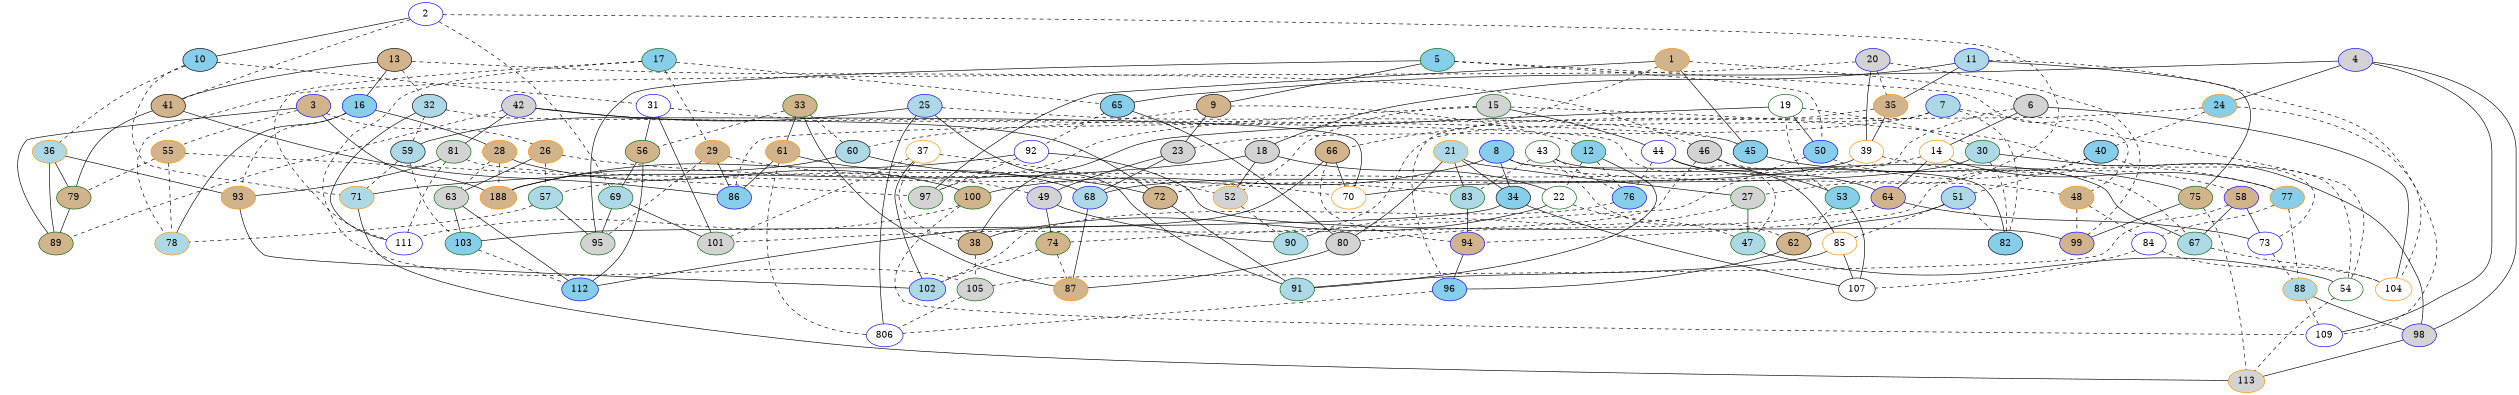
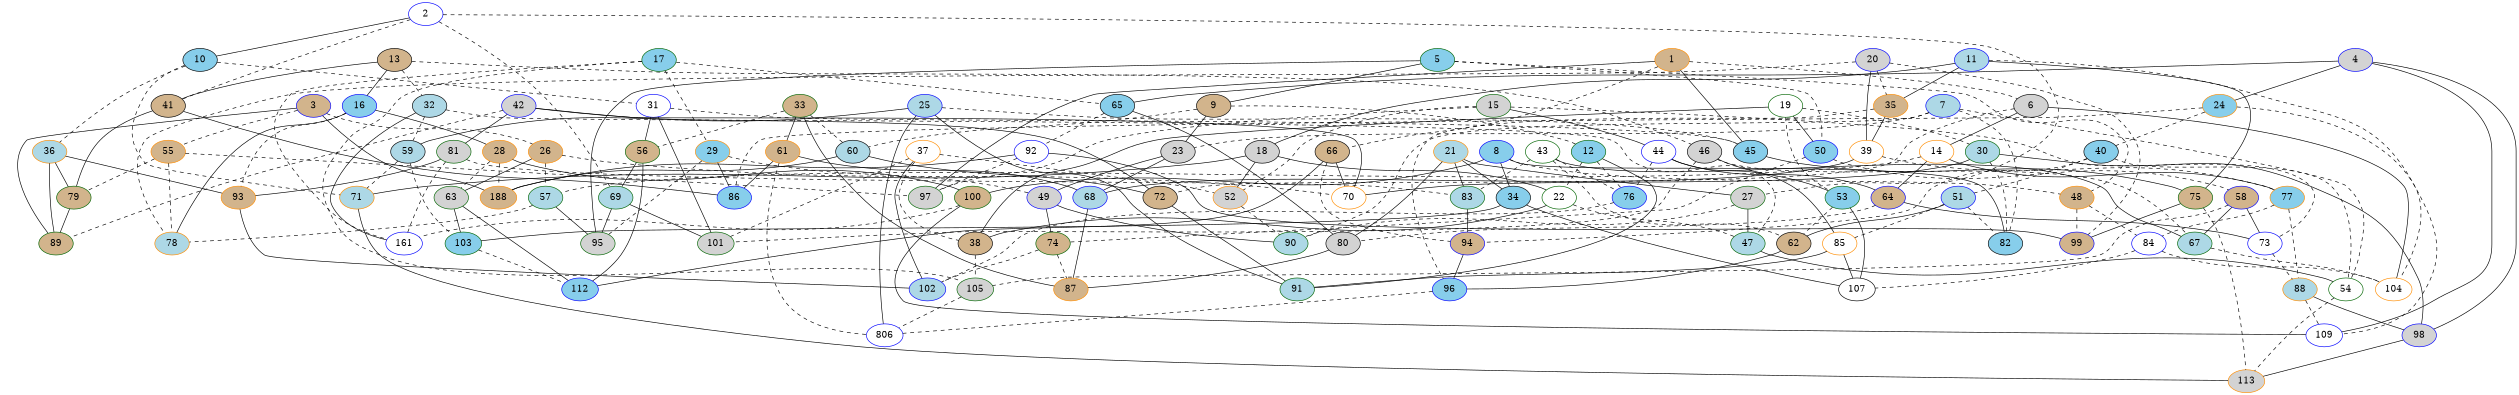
(713, 152) -> (713, 152)
(404, 244) -> (404, 244)
(1542, 327) -> (1542, 327)
